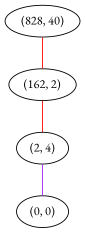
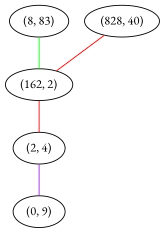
none -> (39, 21)
(43, 212) -> (39, 212)
